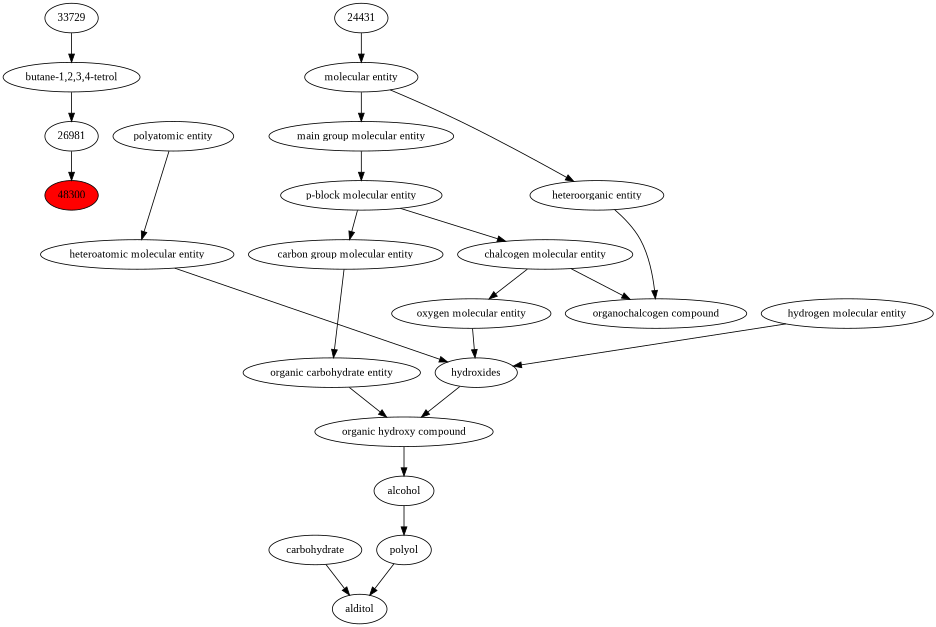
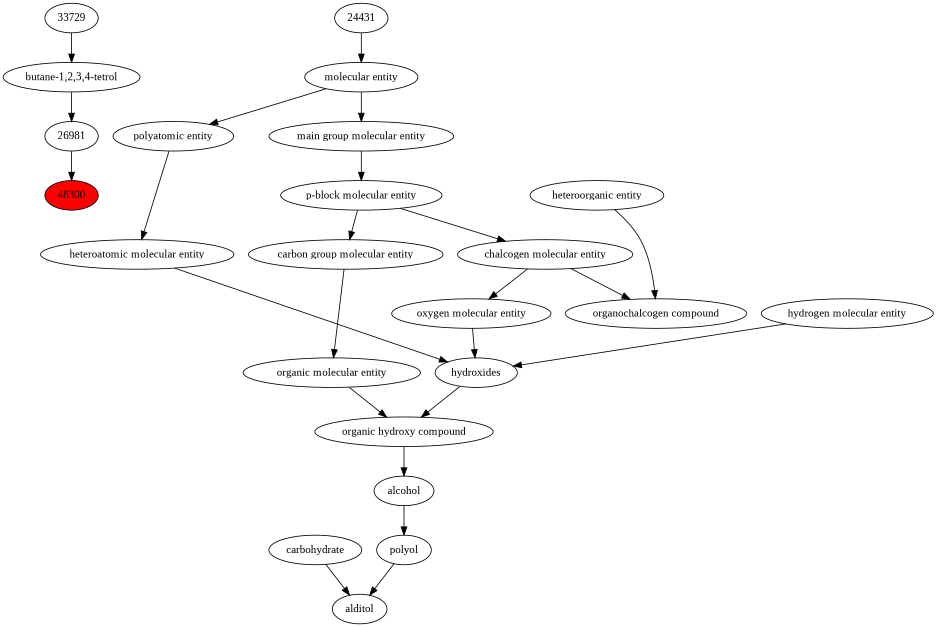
(480, 131) -> (272, 105)
(332, 373) -> (332, 373)
